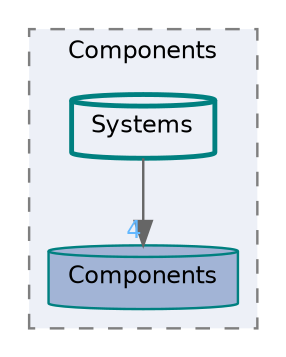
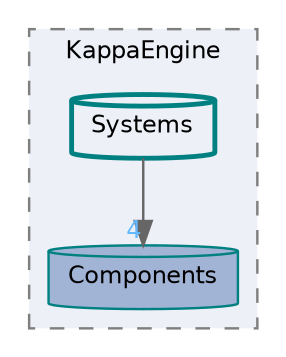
(143, 52) -> (143, 52)
